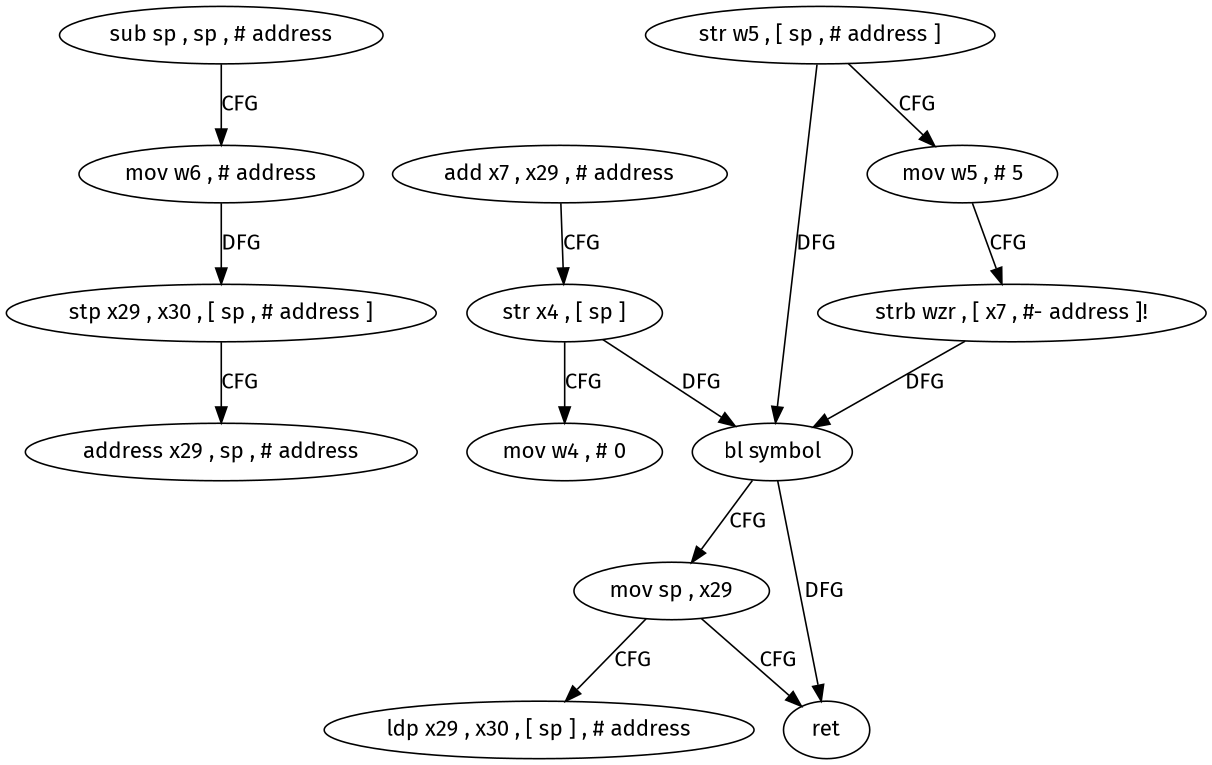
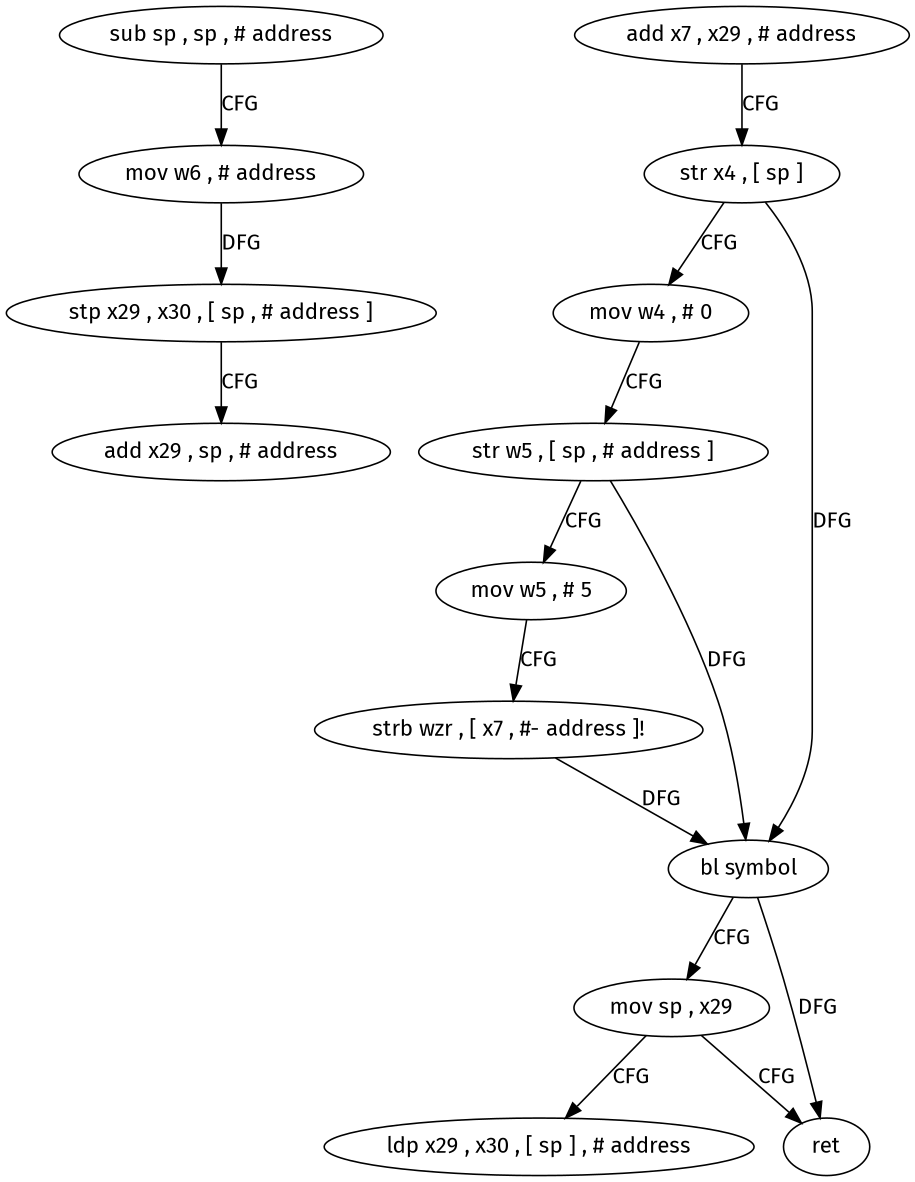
none -> (625, 375)
(221, 452) -> (221, 452)
